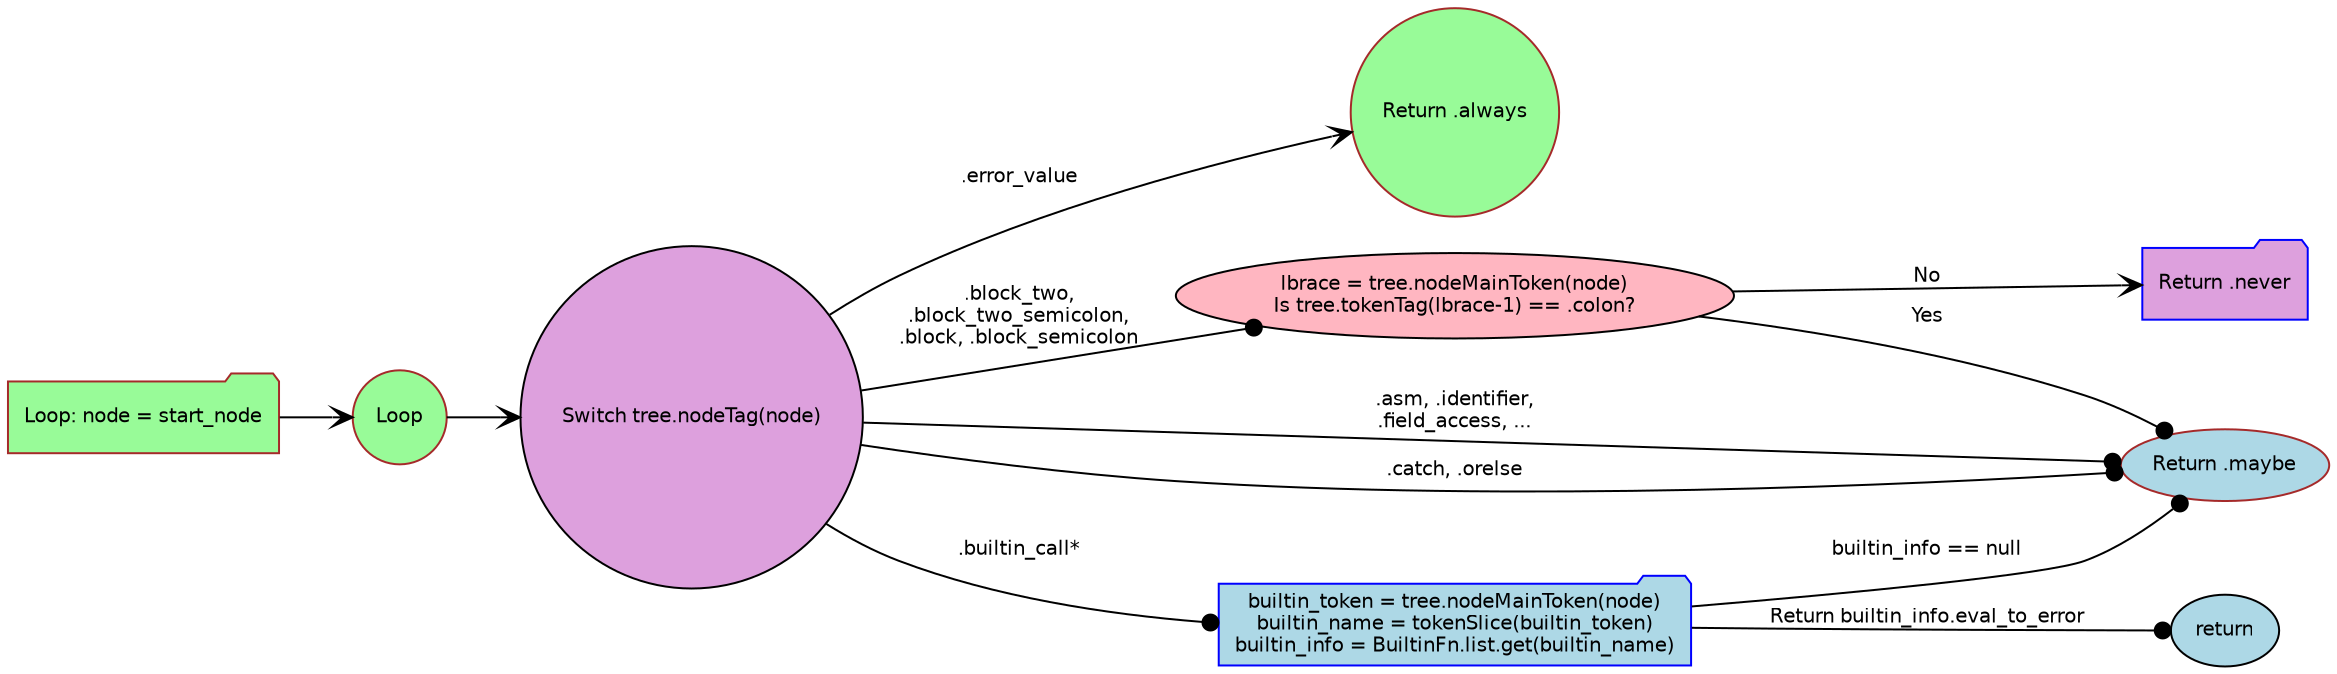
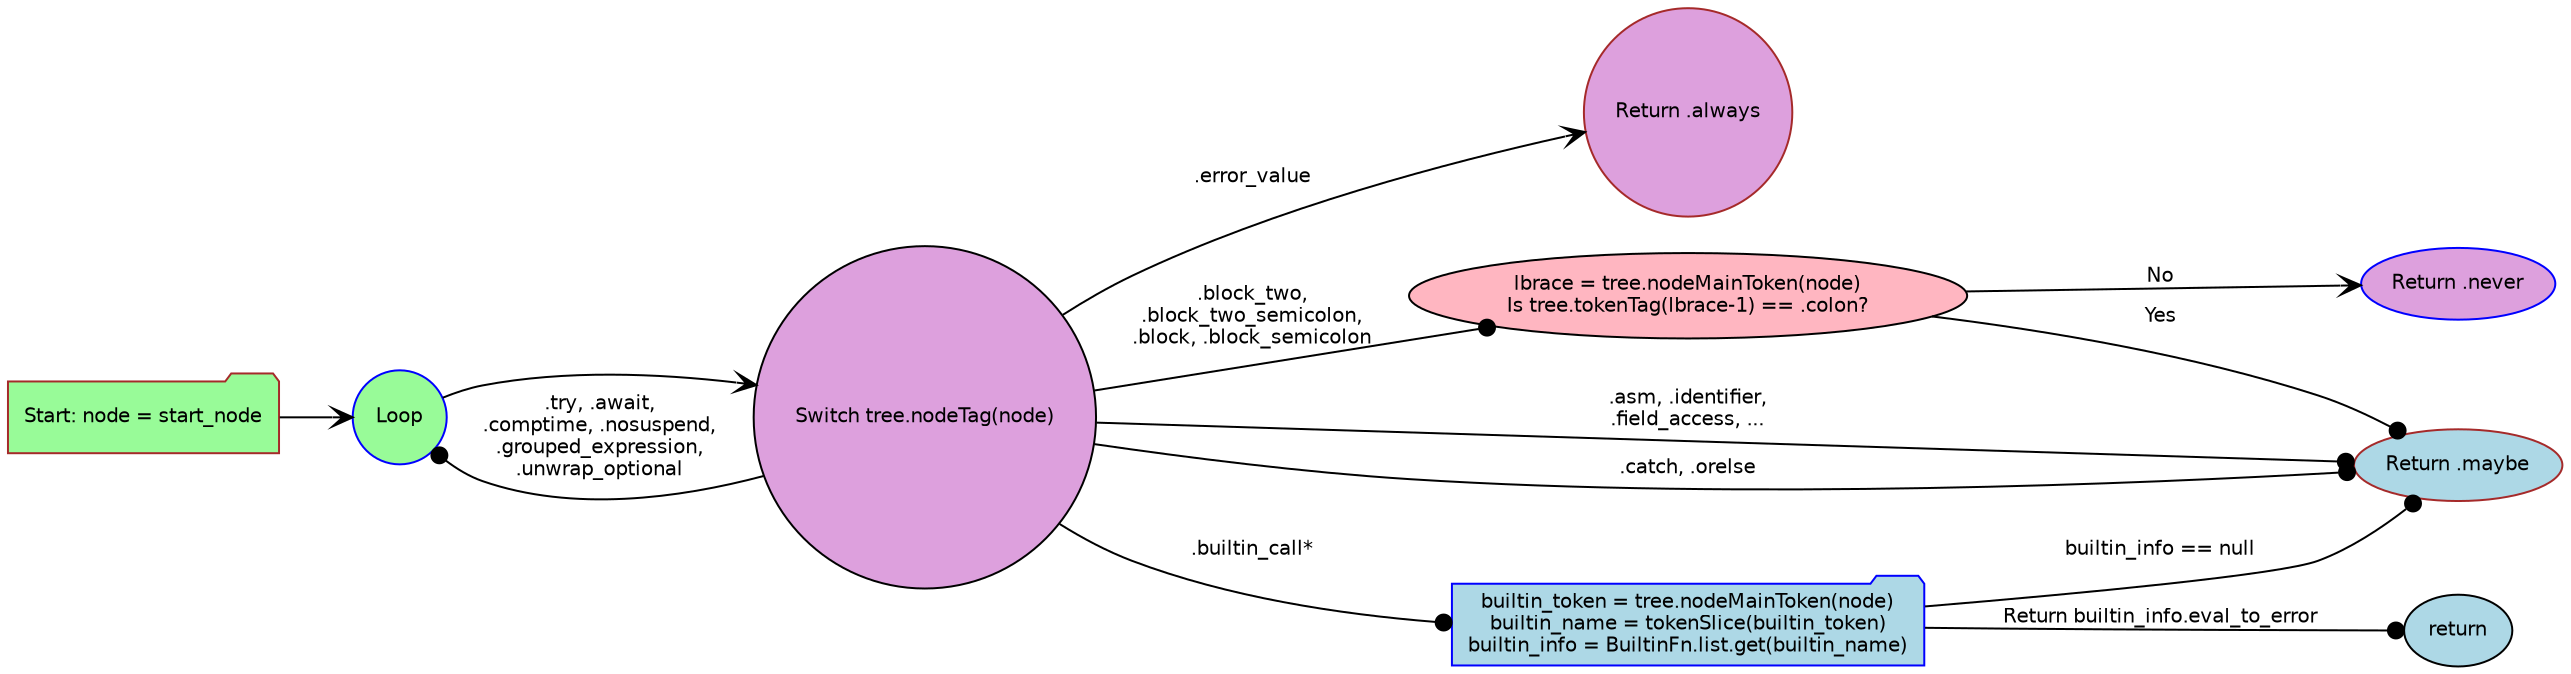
(1455, 112) -> (1688, 112)
(2225, 284) -> (2458, 284)
(144, 417) -> (144, 417)
(400, 417) -> (400, 417)
none -> (602, 499)
